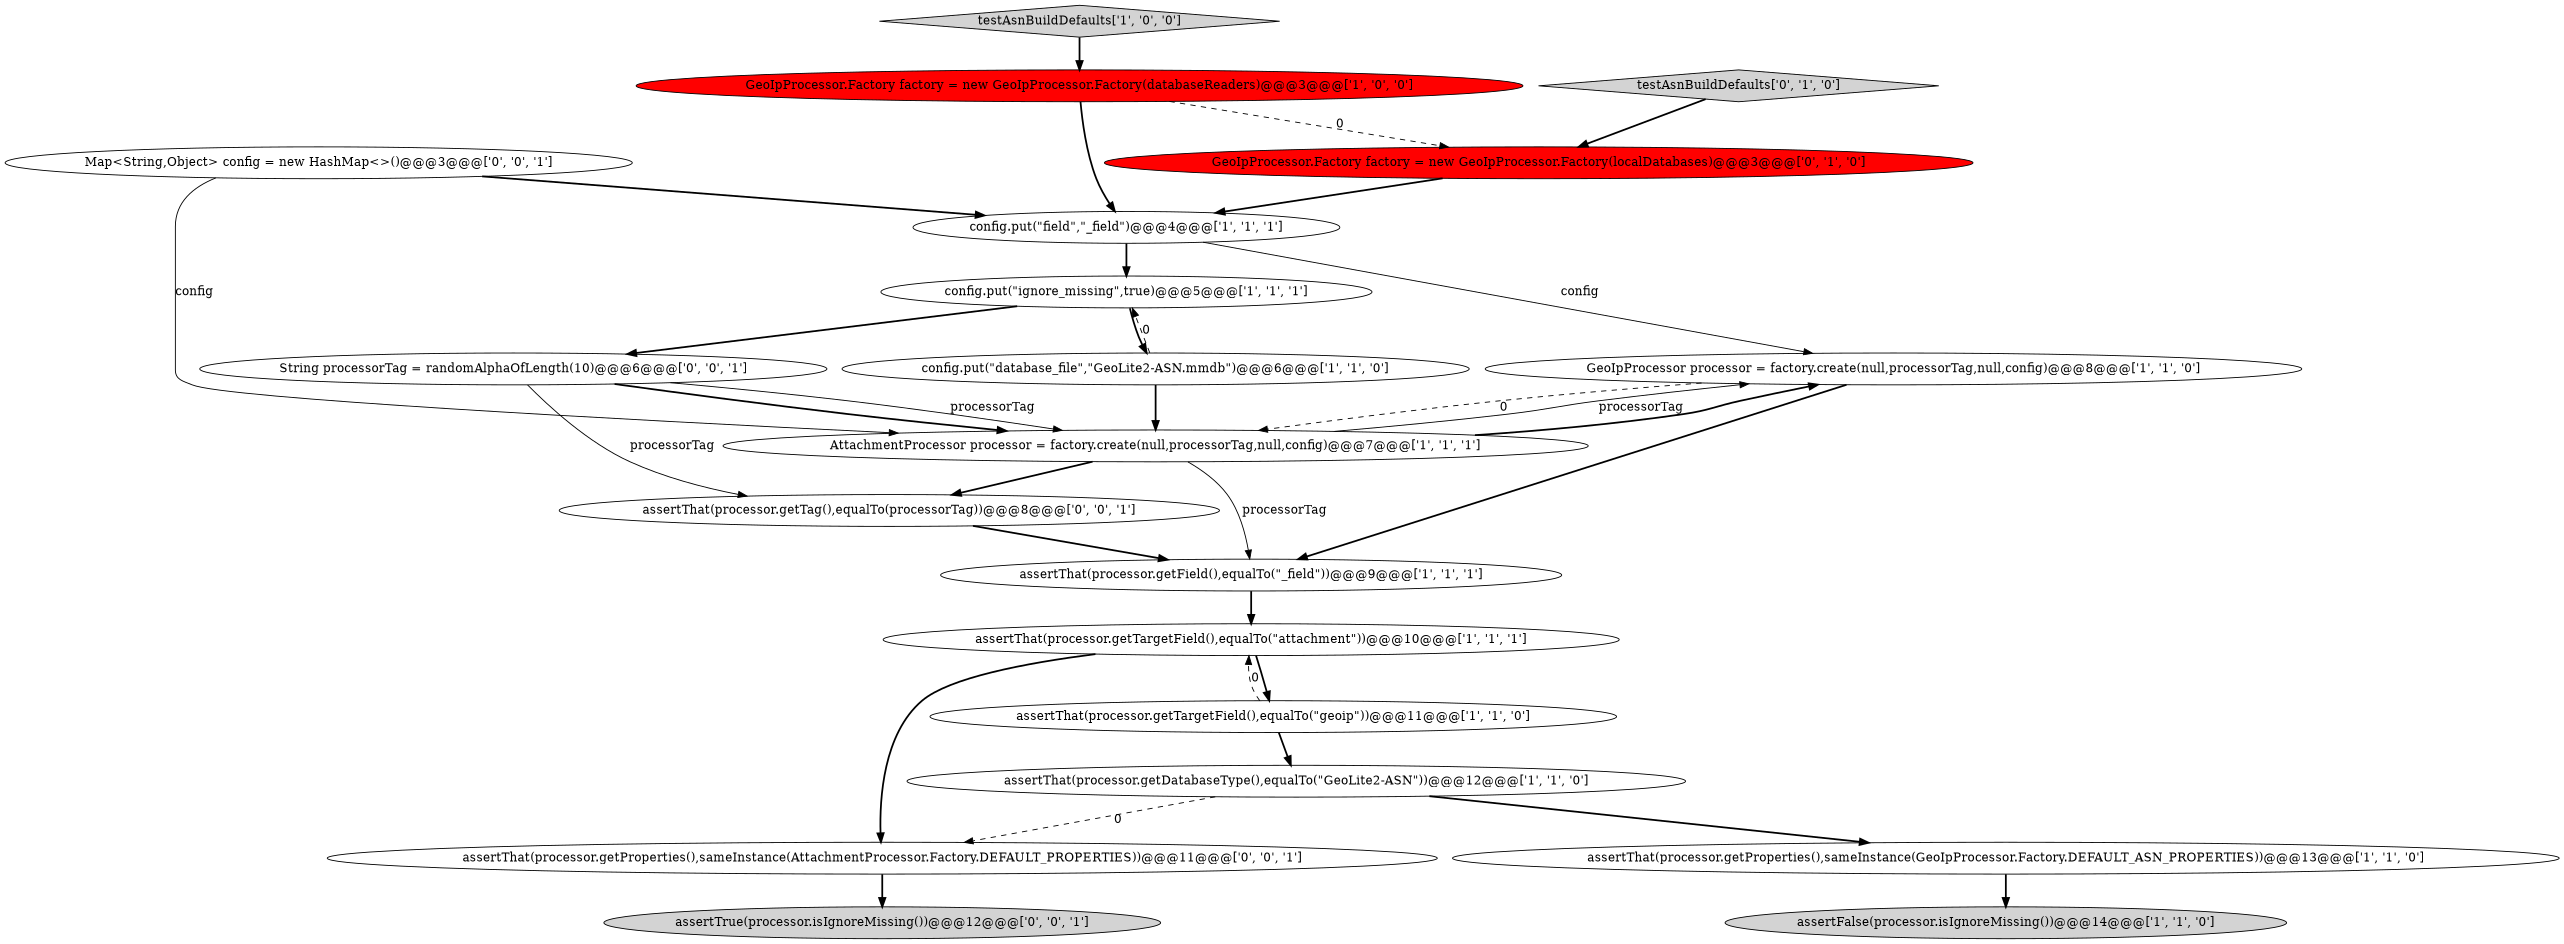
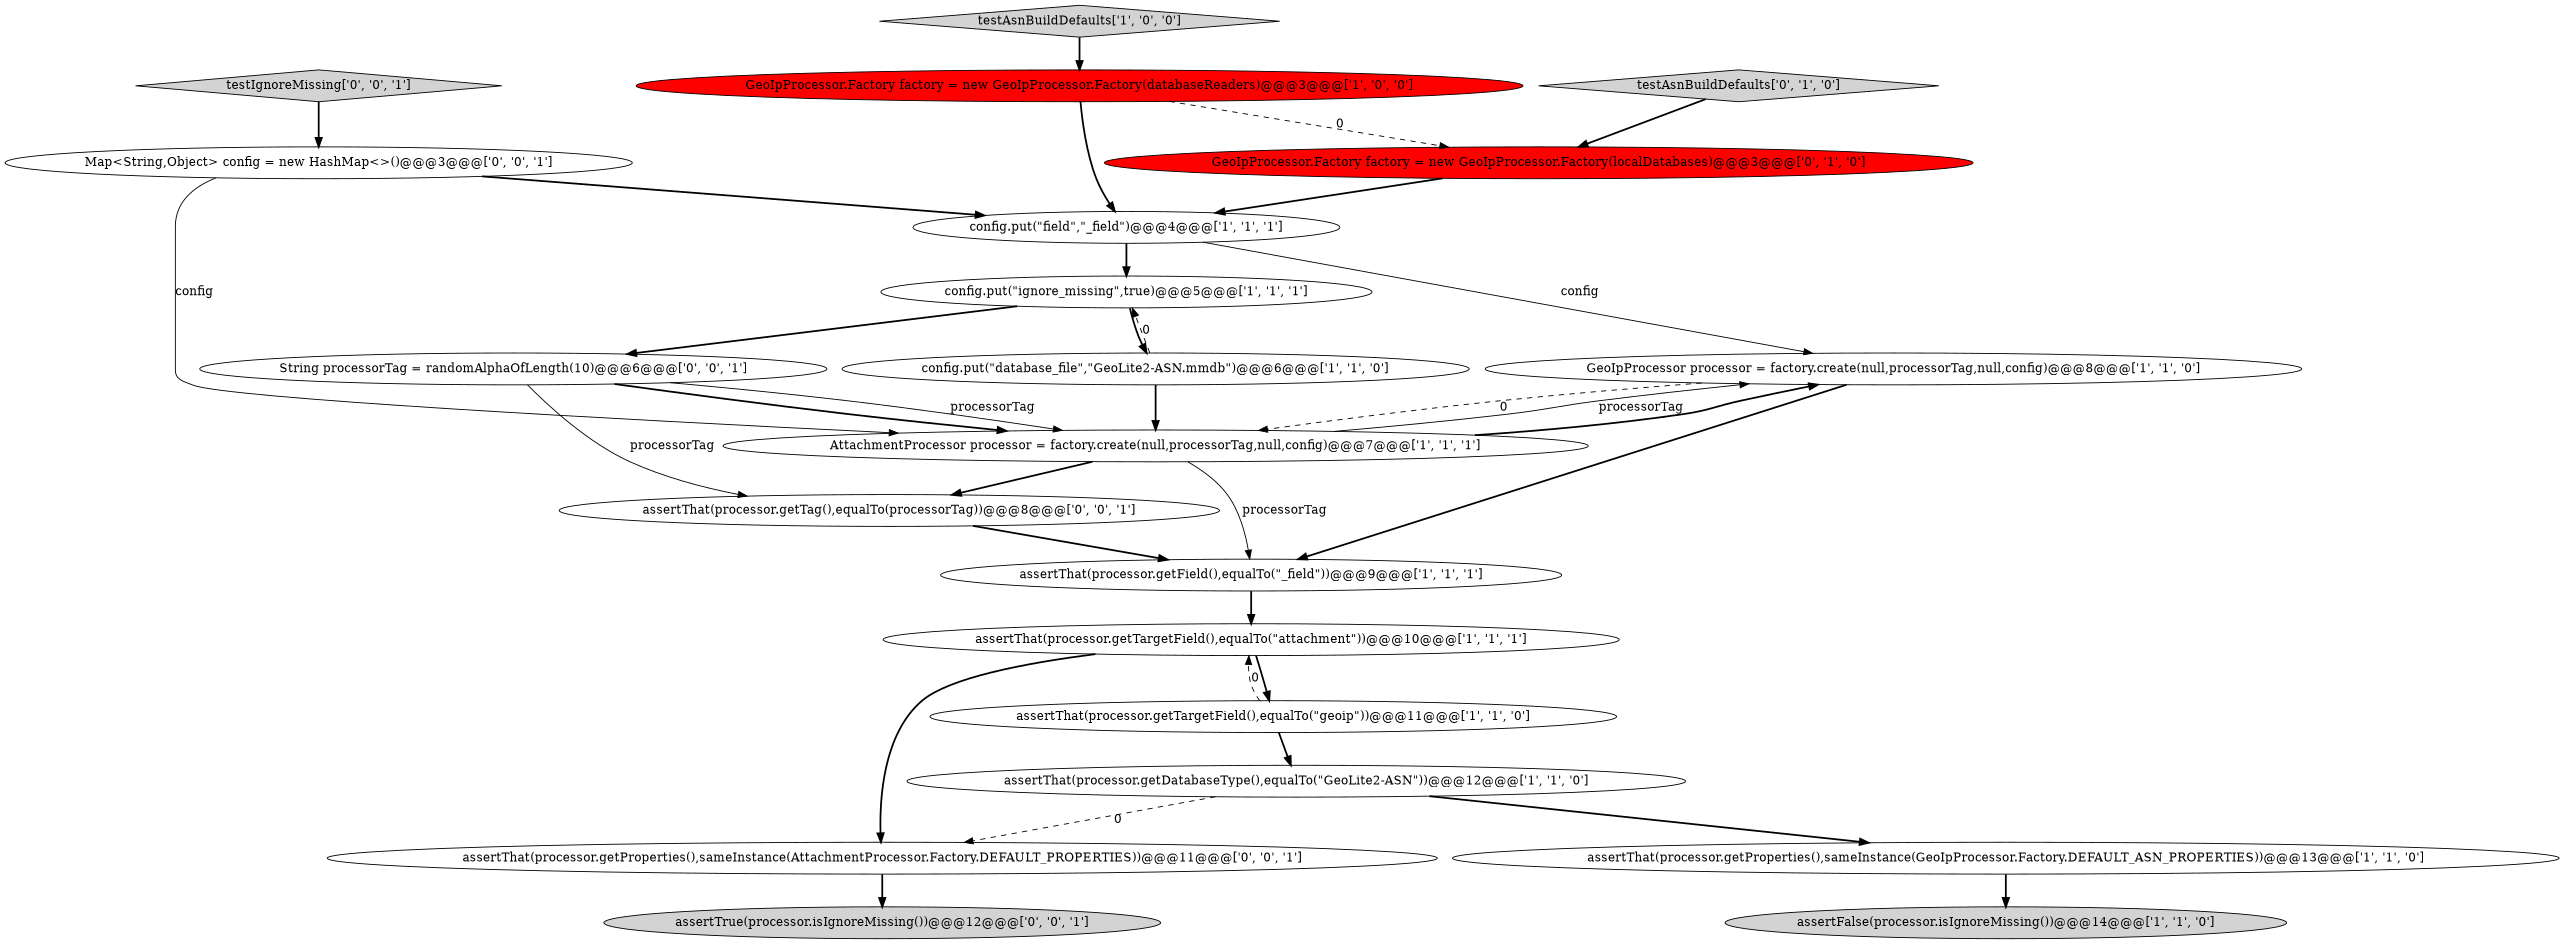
none -> (319, 86)
